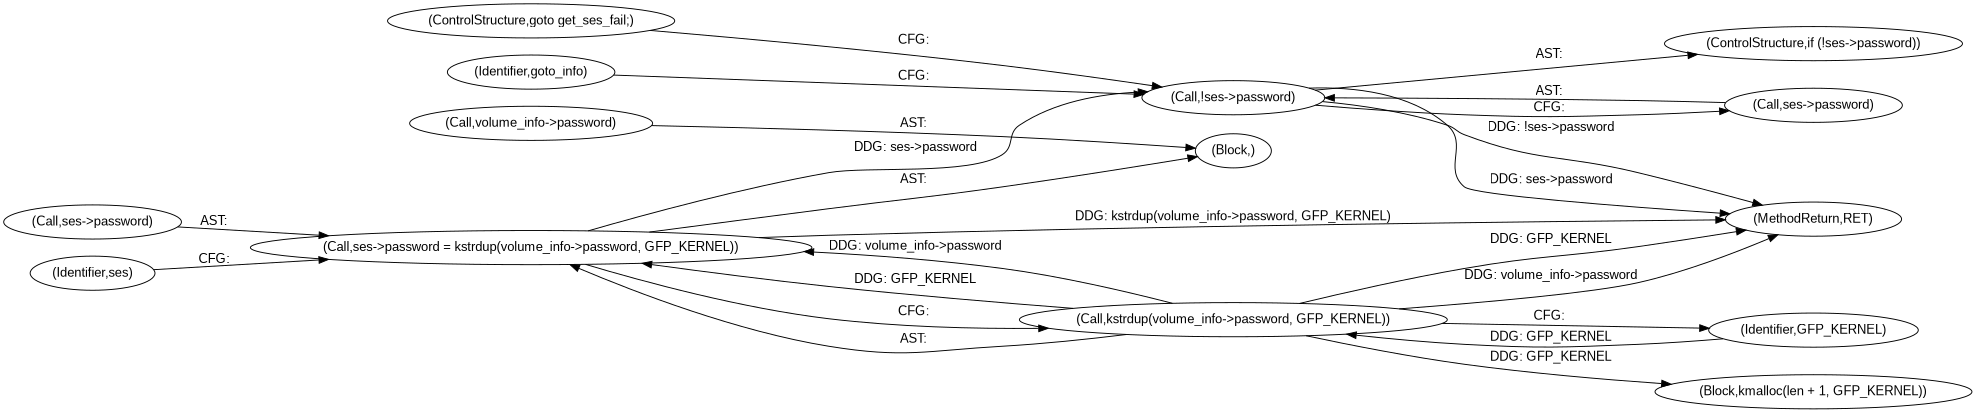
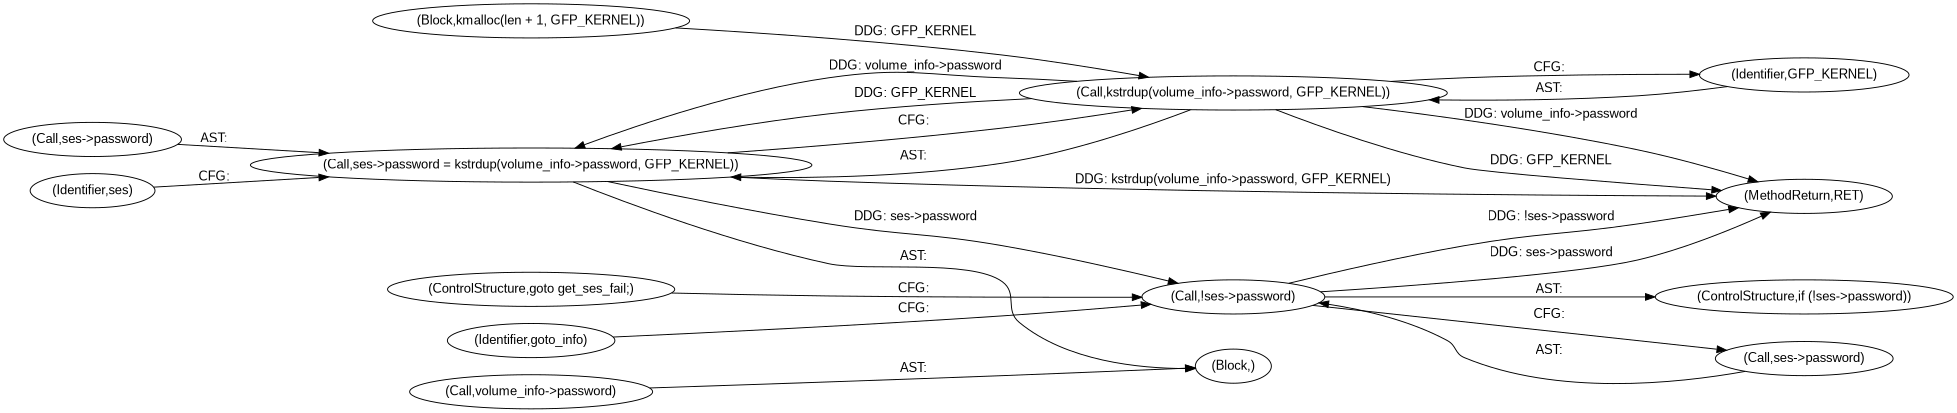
(1551, 337) -> (1551, 89)
(1483, 367) -> (908, 45)
